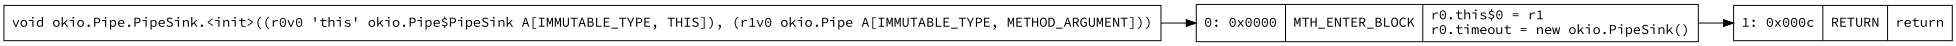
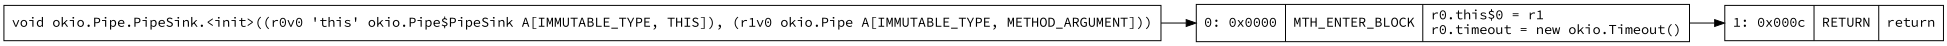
(1561, 30) -> (1556, 30)
